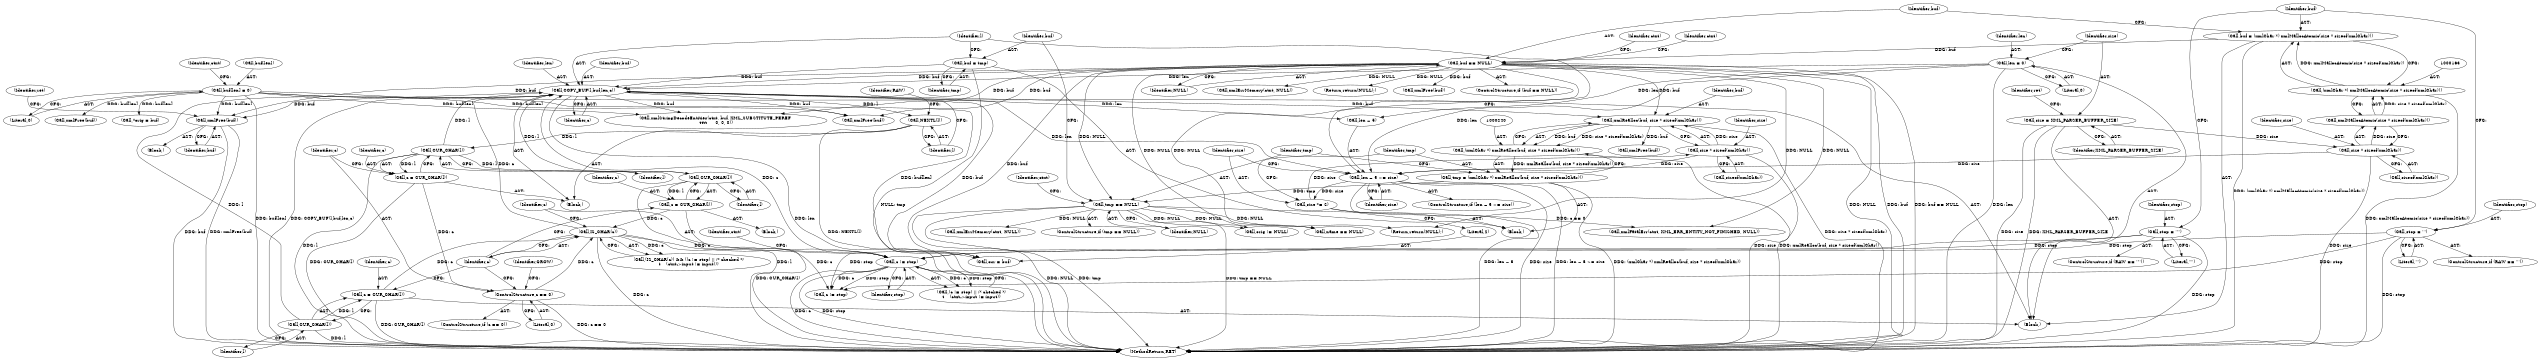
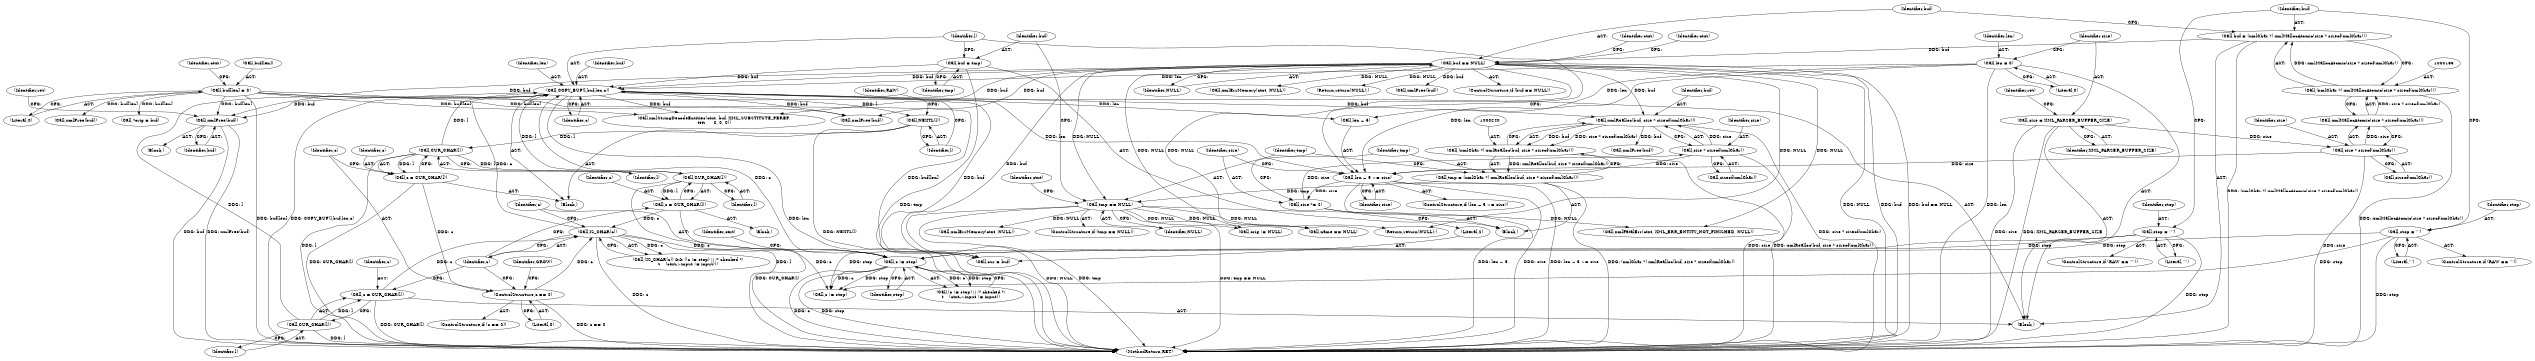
(893, 205) -> (911, 205)
(1571, 219) -> (1564, 219)
